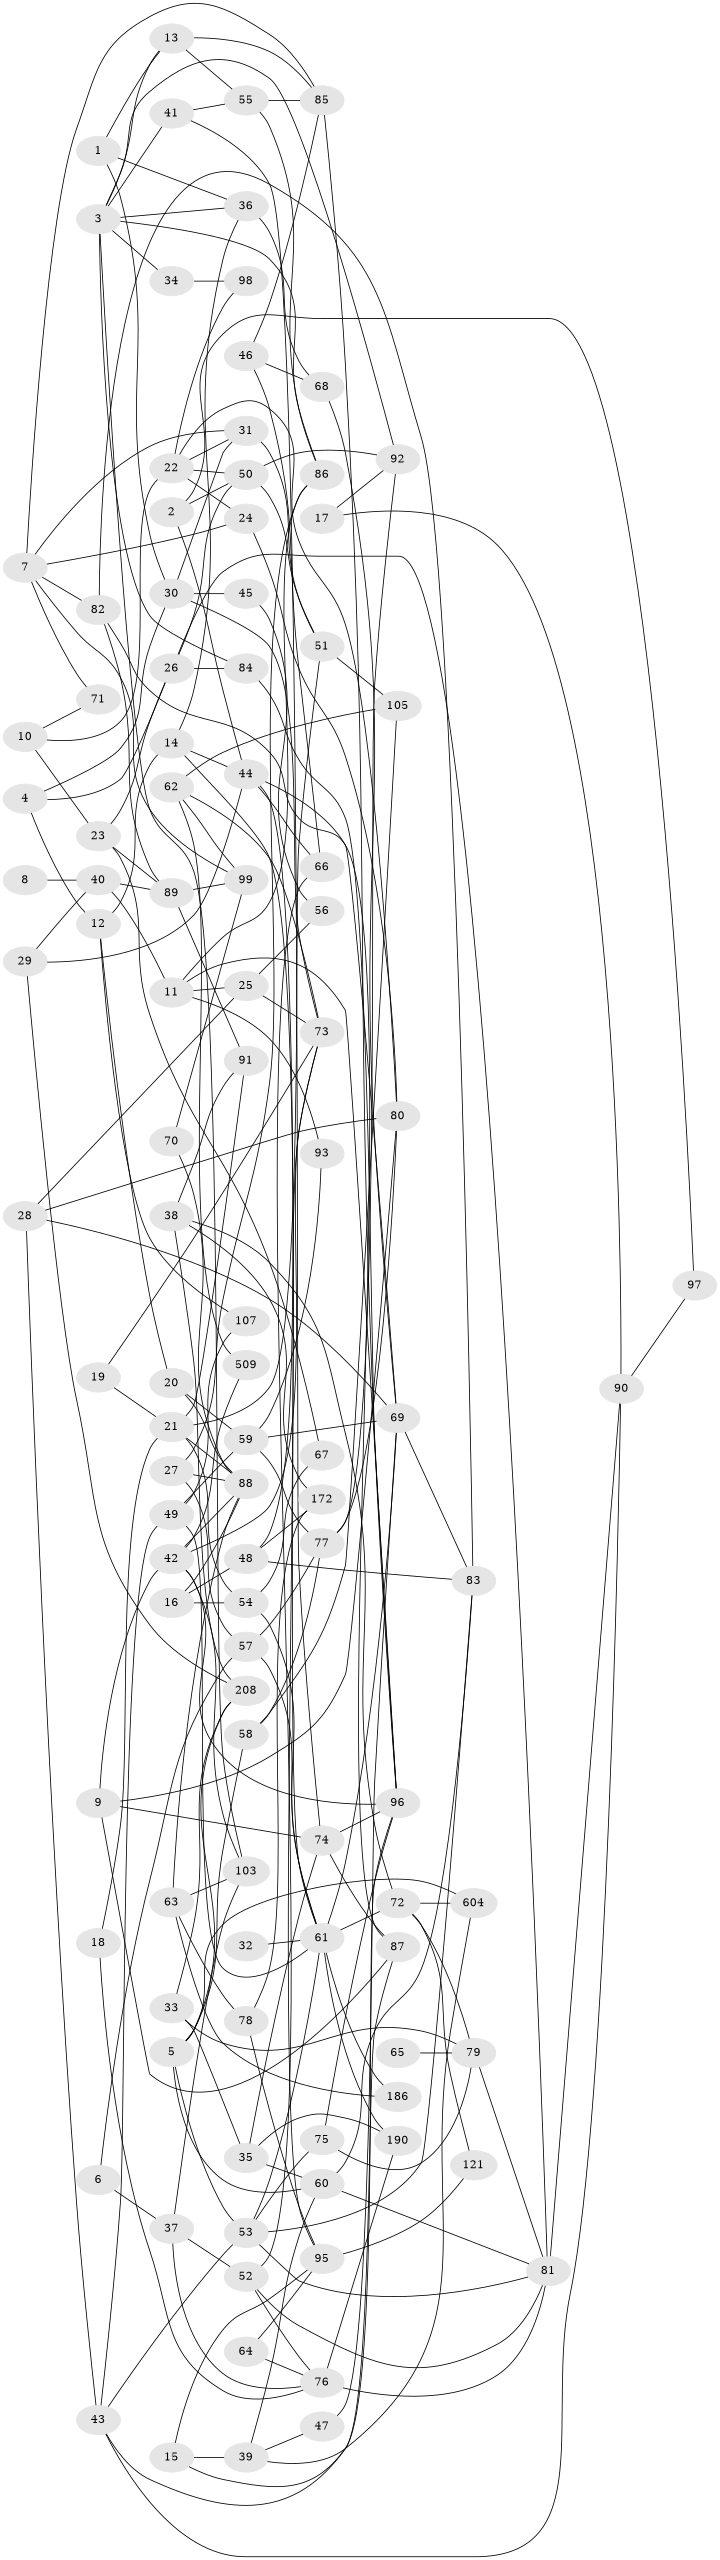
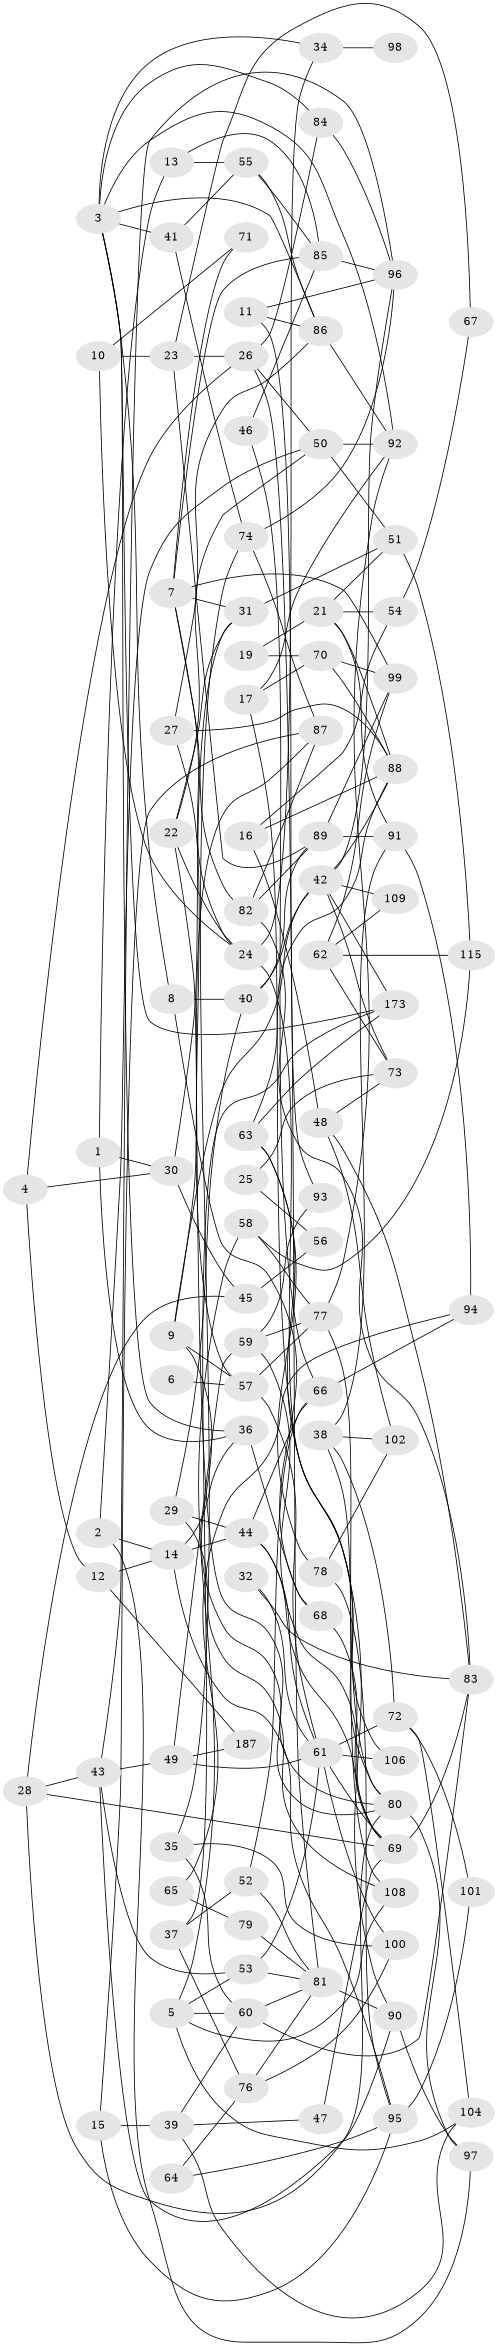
(138, 95) -> (137, 609)
(196, 370) -> none
(281, 370) -> (264, 1270)
none -> (358, 388)
none -> (291, 437)
(140, 640) -> (117, 691)
(212, 643) -> (135, 1544)
none -> (275, 683)
(398, 706) -> (471, 955)
(294, 786) -> none
(145, 940) -> (285, 941)
(209, 989) -> none
(136, 1101) -> (73, 1499)
(209, 1215) -> (284, 656)
none -> (471, 1310)
(246, 1321) -> (246, 1745)
(246, 1365) -> (395, 899)
(172, 1383) -> none
(322, 1500) -> (395, 1440)
(246, 1691) -> (395, 1893)
(292, 1767) -> none
(210, 1822) -> (213, 1364)
(246, 1871) -> (395, 1005)
(474, 1903) -> (471, 2113)
(98, 1943) -> none
(444, 1947) -> (341, 1658)
(447, 1974) -> none
(172, 2008) -> none
none -> (428, 2023)
(398, 2097) -> (395, 1761)
(322, 2140) -> none
(398, 2141) -> (395, 1945)
(474, 2165) -> (471, 1892)
(130, 2201) -> none
(284, 2335) -> none
